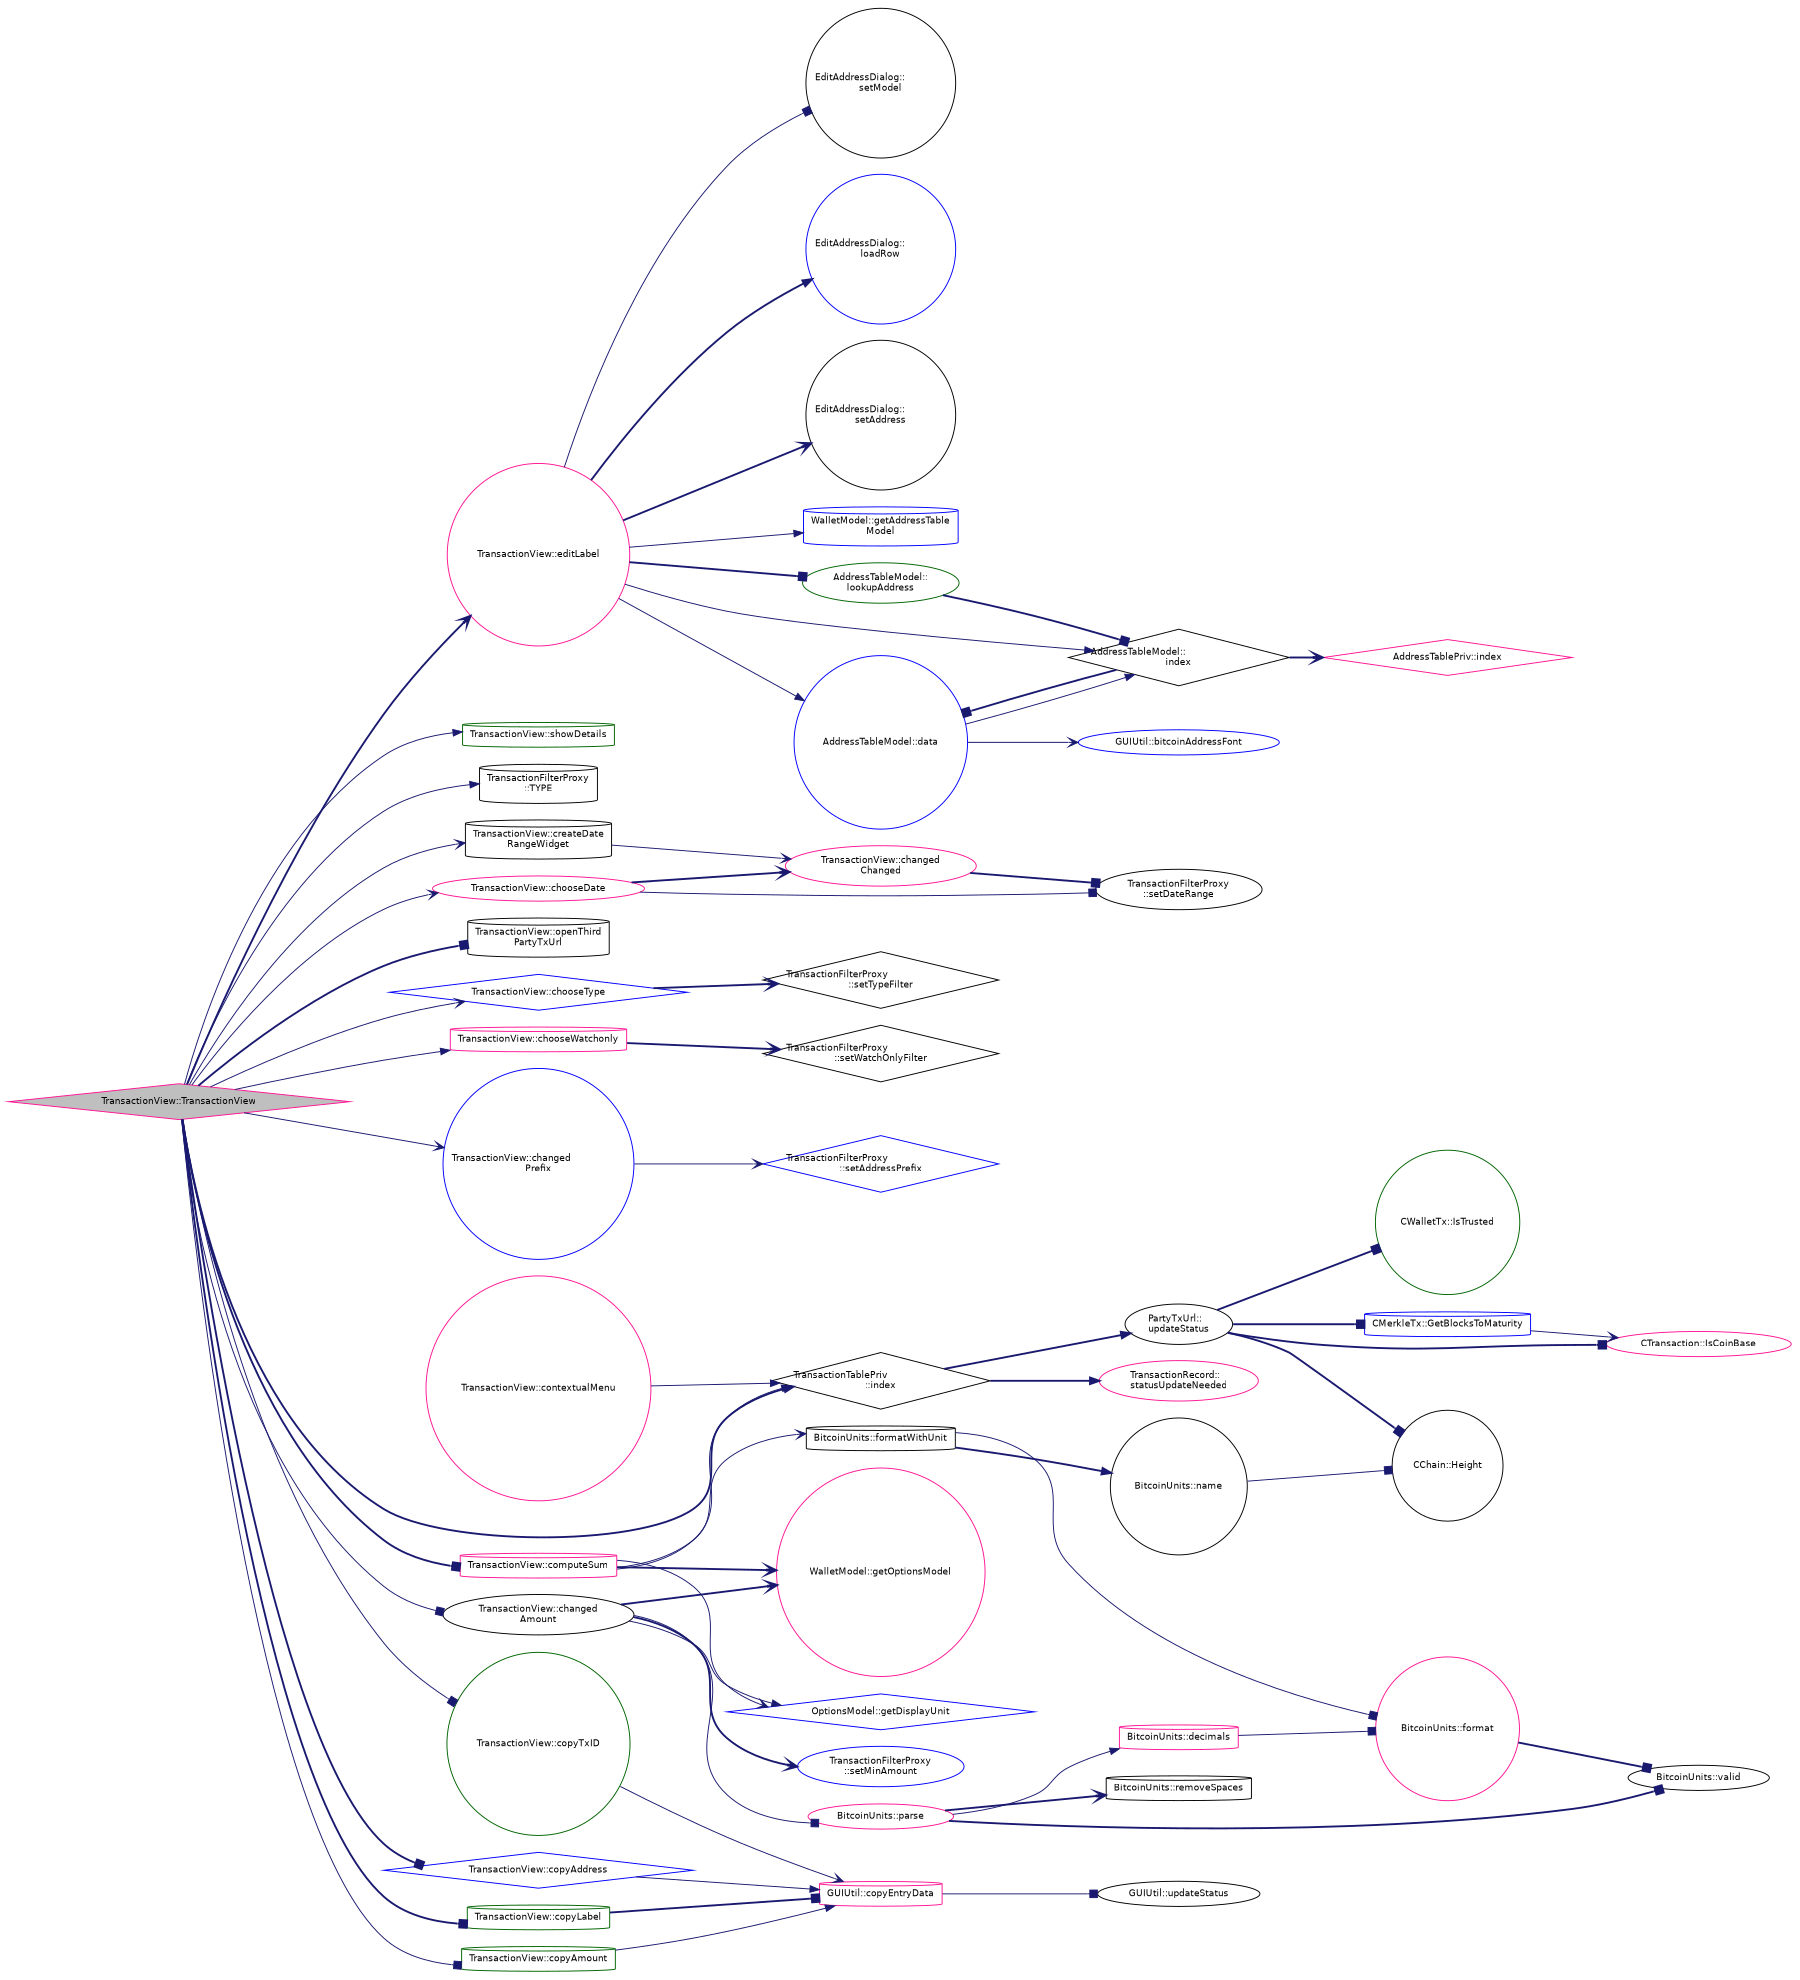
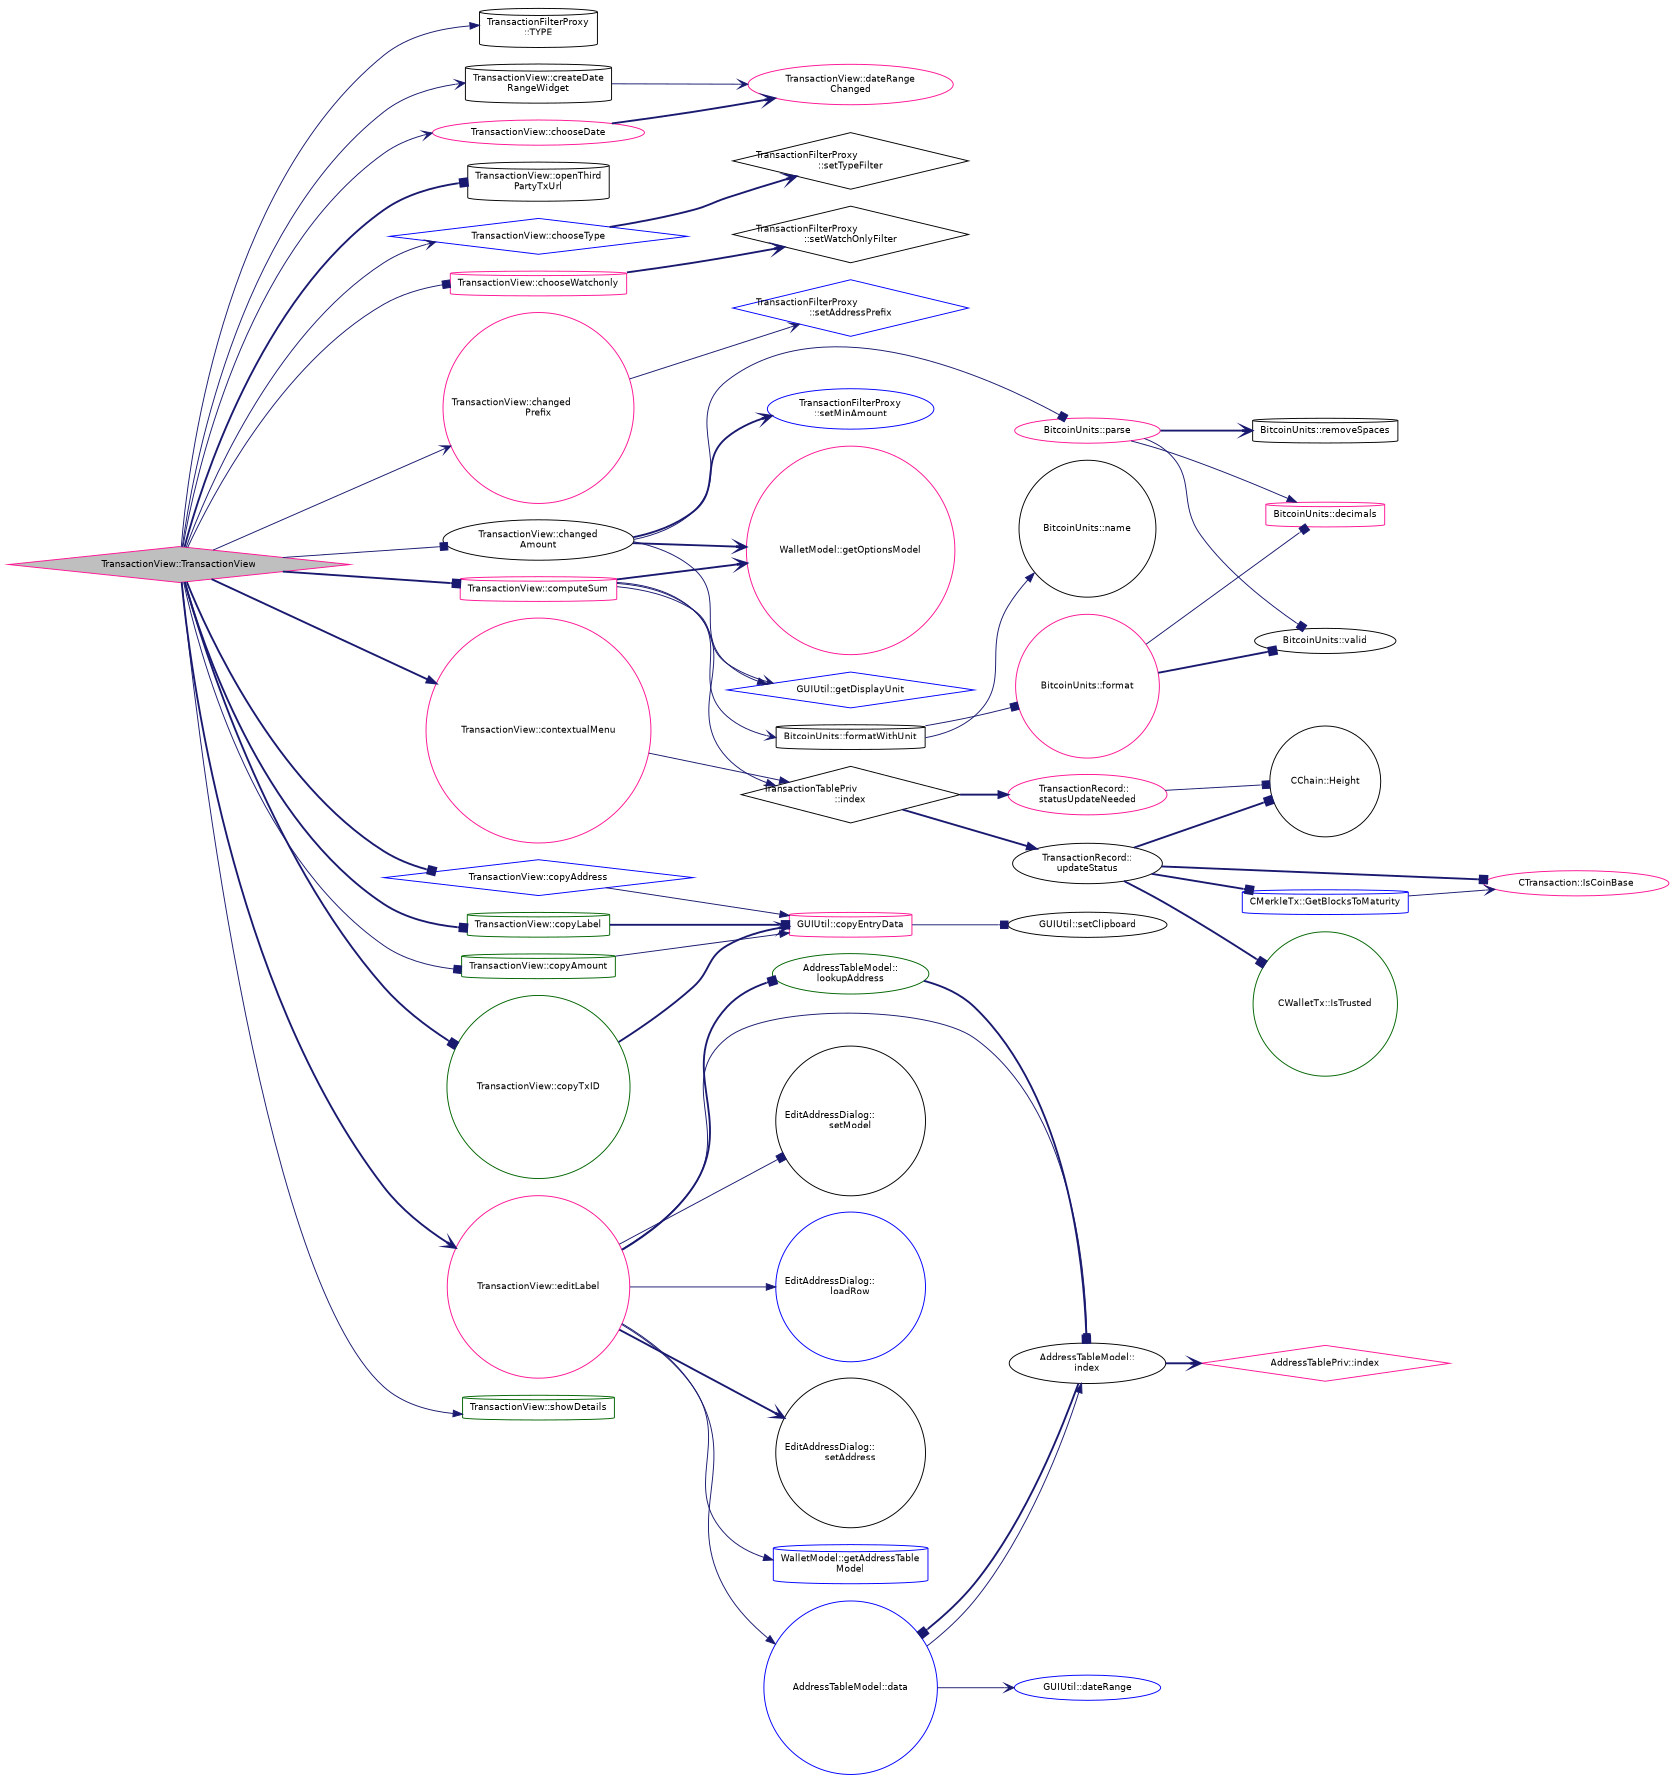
(686, 369) -> (698, 1287)
(1179, 657) -> (1087, 1363)
(1179, 742) -> (1087, 1688)
(881, 866) -> (851, 84)
(1179, 889) -> none
(337, 1069) -> (288, 388)
(538, 1164) -> (538, 408)
(1179, 1324) -> (1087, 863)
(1022, 1457) -> (995, 674)
(1315, 1476) -> (1213, 788)
(293, 1493) -> (308, 880)
(399, 1516) -> (319, 629)
(881, 1712) -> (851, 690)
(1302, 1733) -> (1223, 589)
(1303, 1827) -> (1205, 540)
(725, 1837) -> (699, 981)
(1179, 1894) -> (1087, 925)
